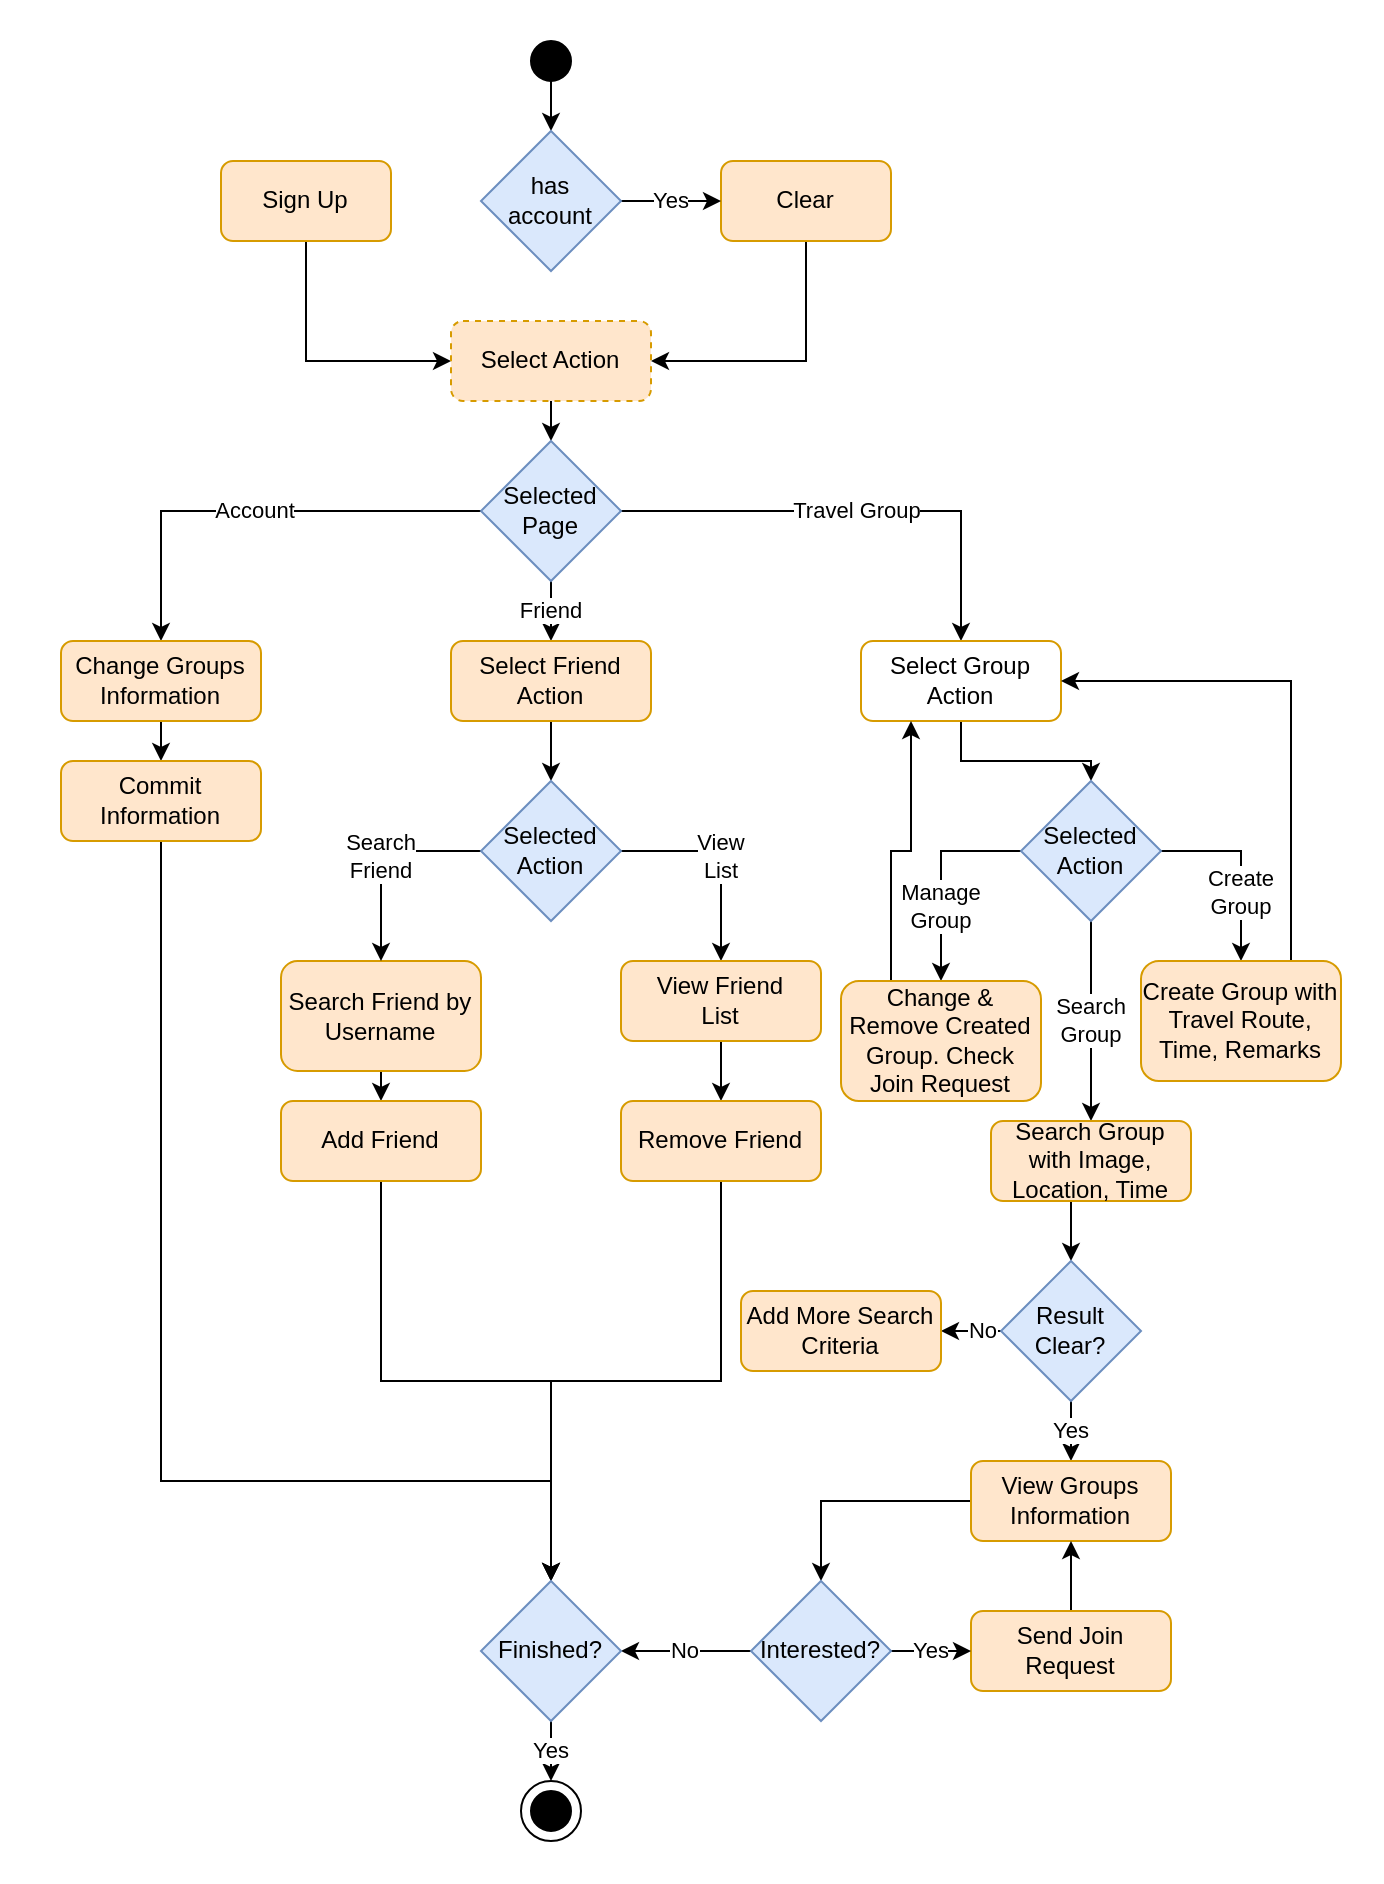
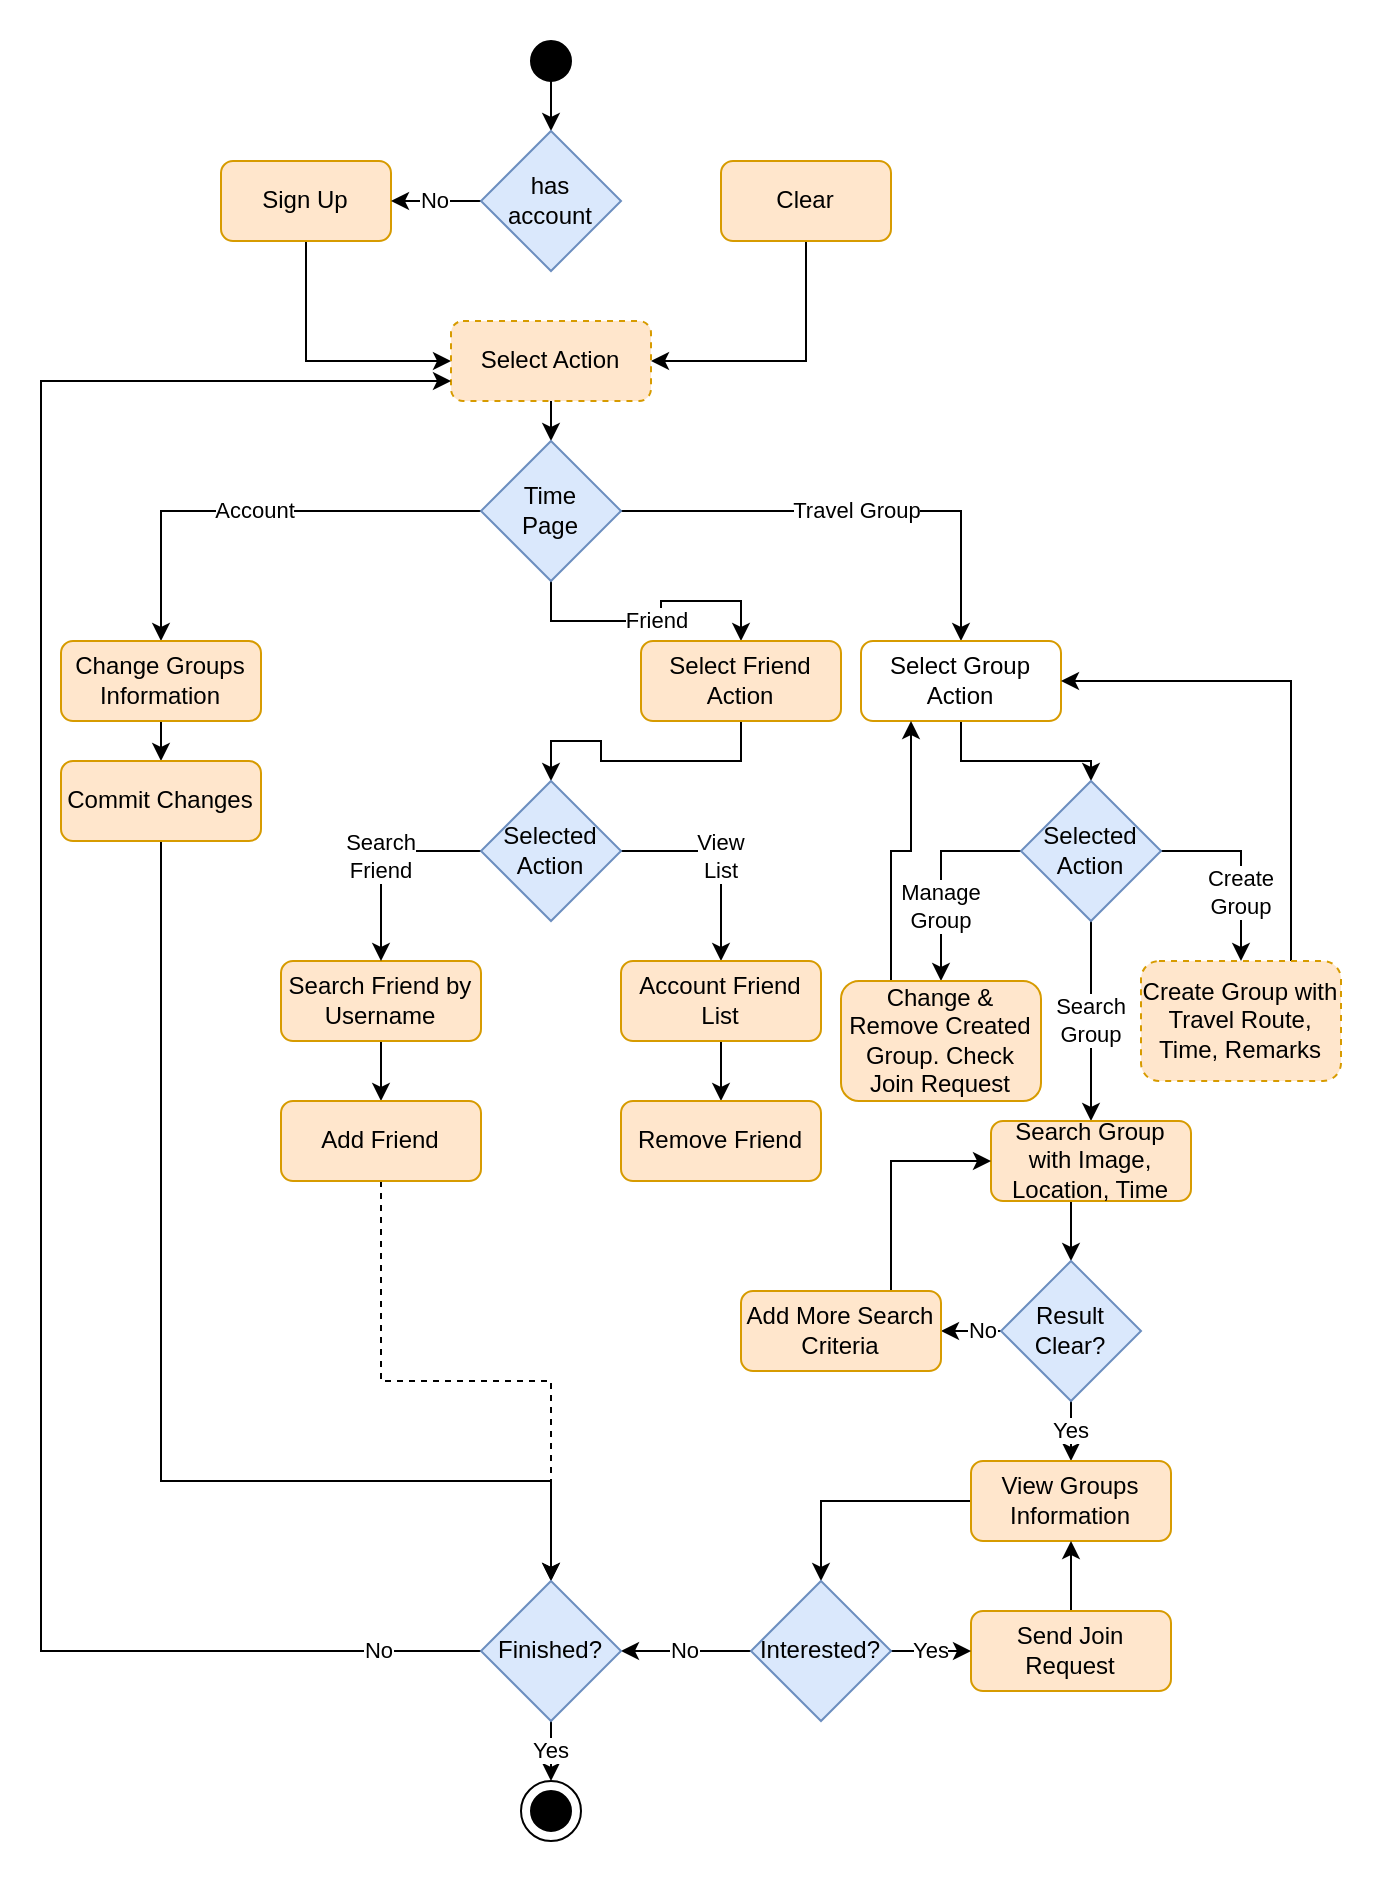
none -> (444, 201)
(664, 201) -> none
(551, 511) -> (551, 511)
(551, 681) -> (741, 681)
(161, 801) -> (161, 801)
(721, 1001) -> (721, 1001)
(381, 1016) -> (381, 1001)
(1241, 1021) -> (1241, 1021)
none -> (41, 1038)
none -> (891, 1183)
(721, 1364) -> none
(381, 1366) -> (381, 1366)
